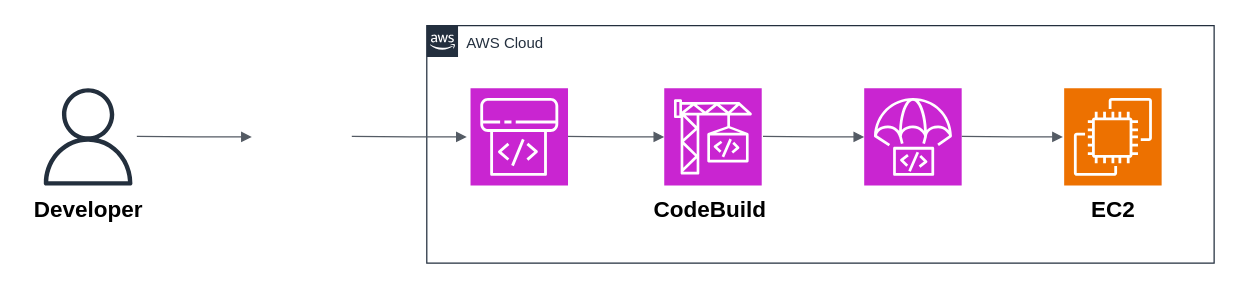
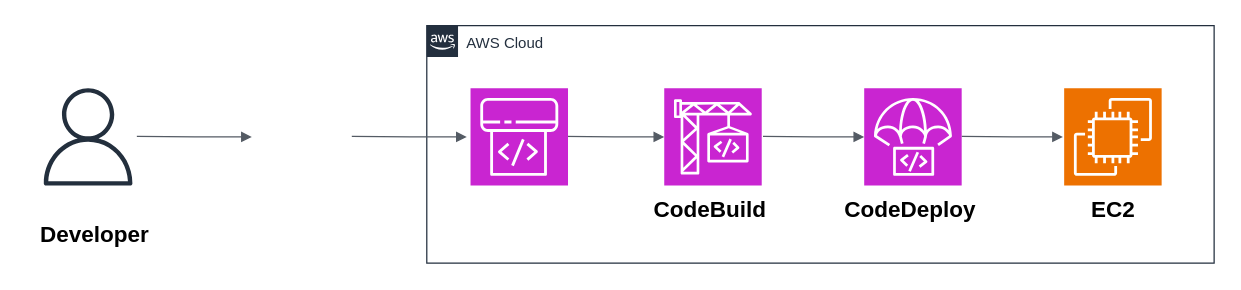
(88, 211) -> (94, 236)
none -> (913, 211)
